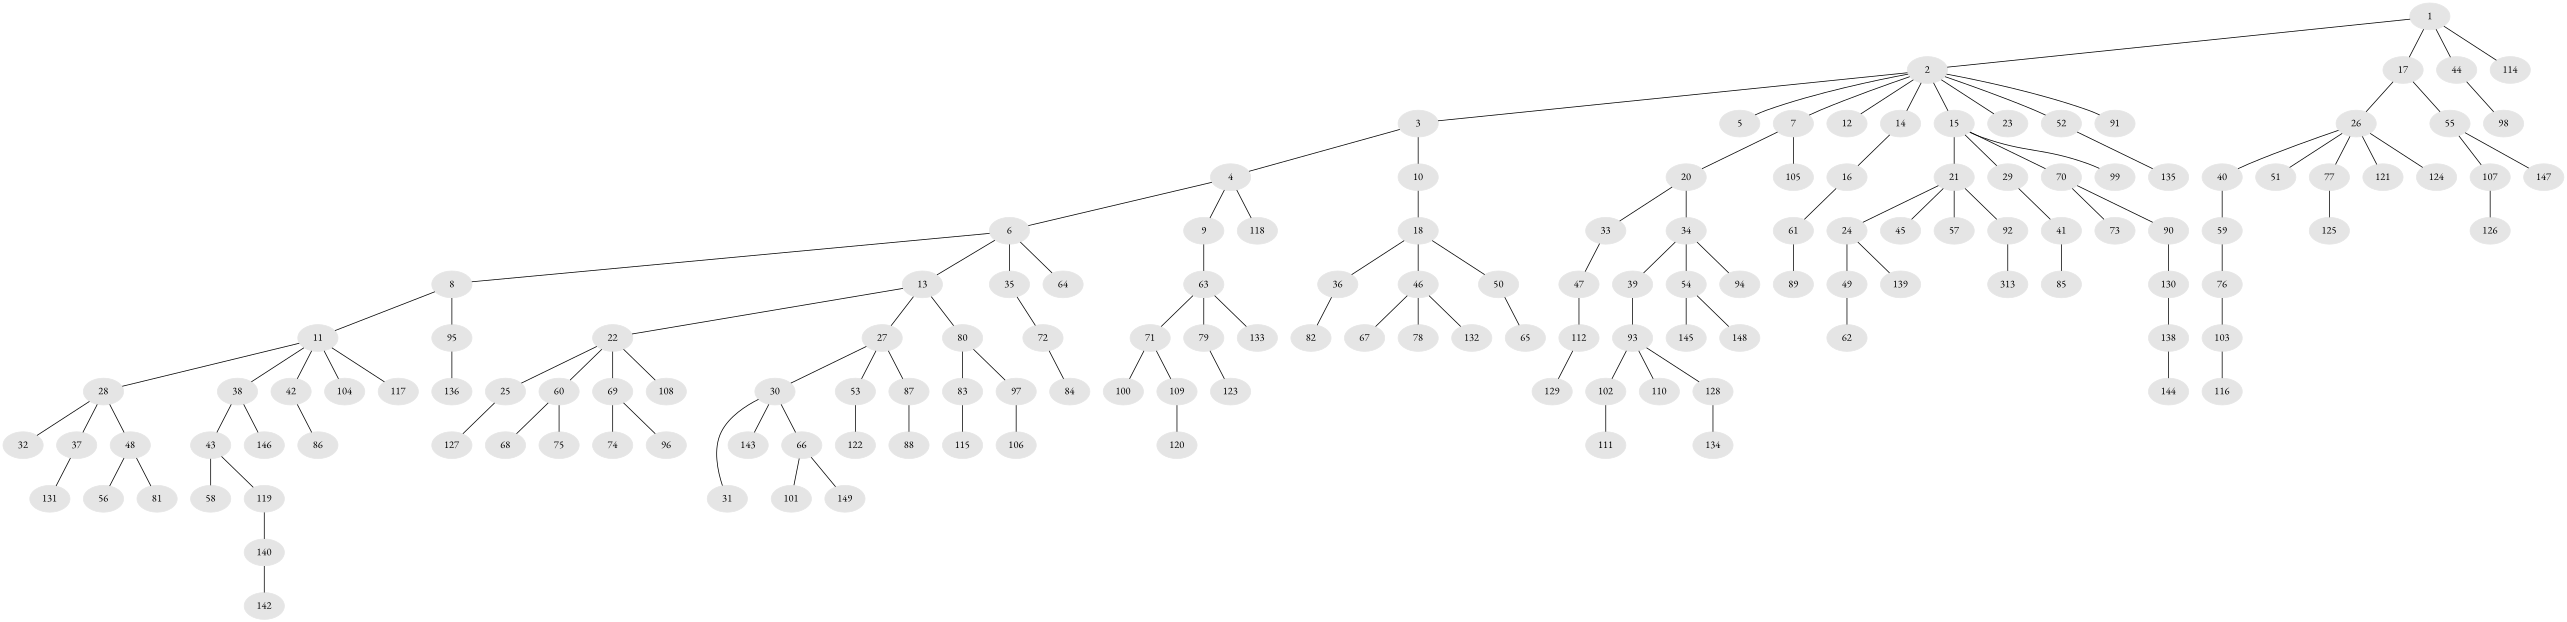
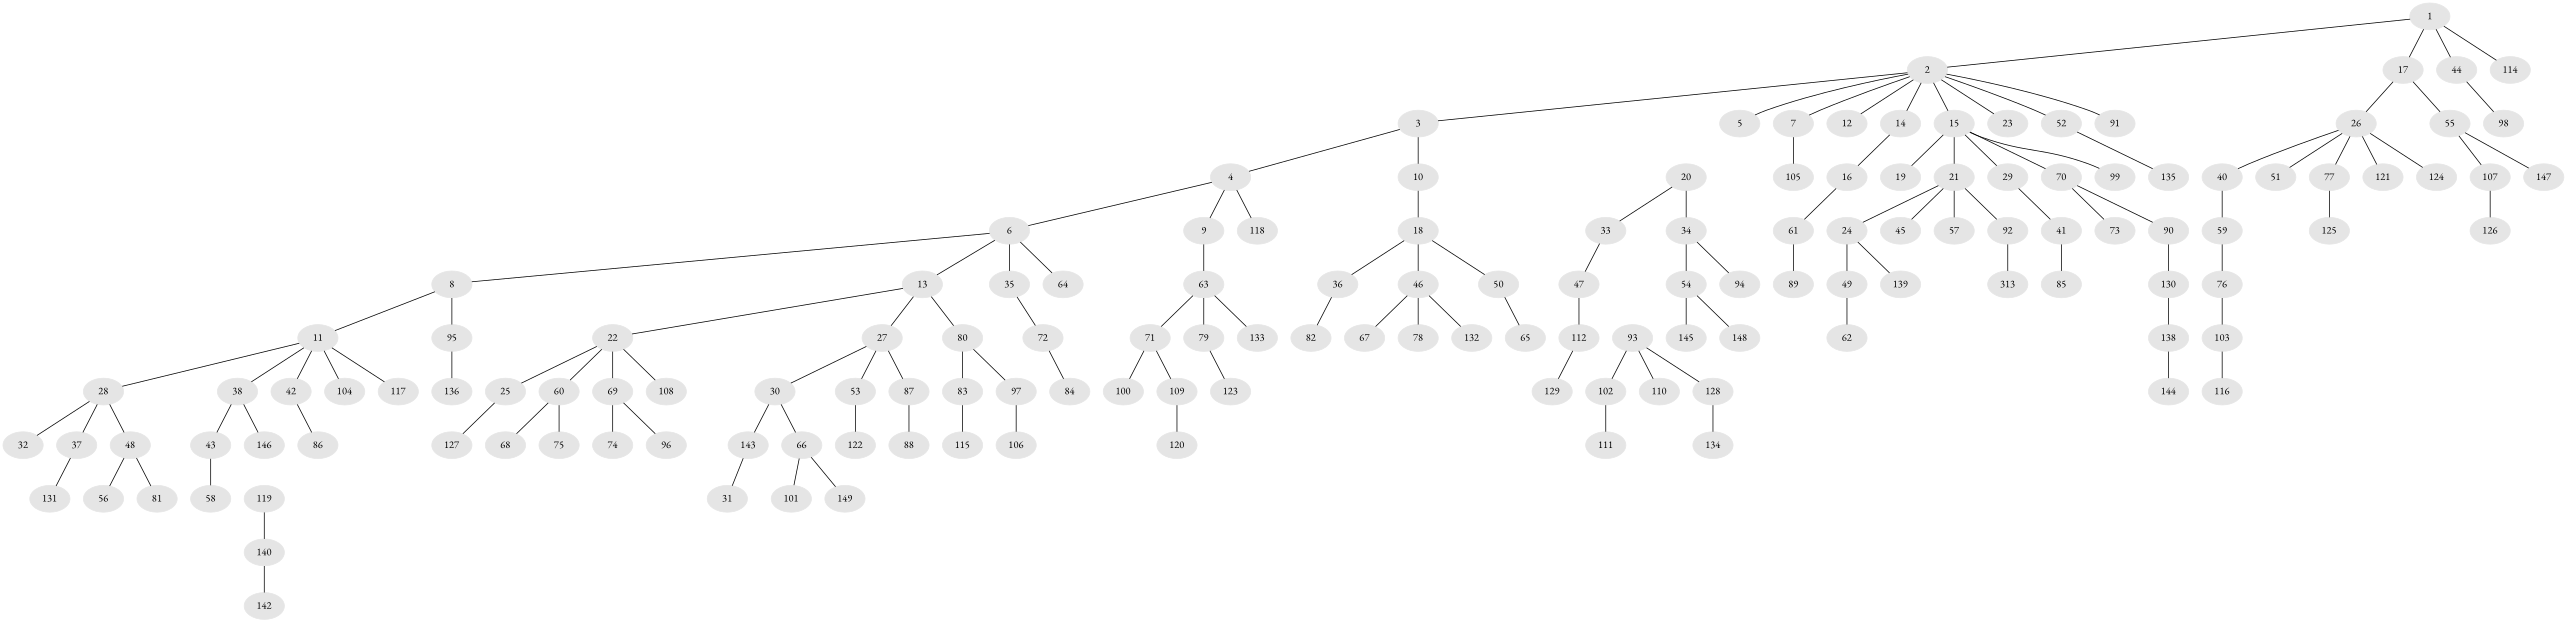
(1740, 150) -> none
none -> (1901, 177)
(1633, 284) -> none
(720, 434) -> (738, 472)
(237, 472) -> none
